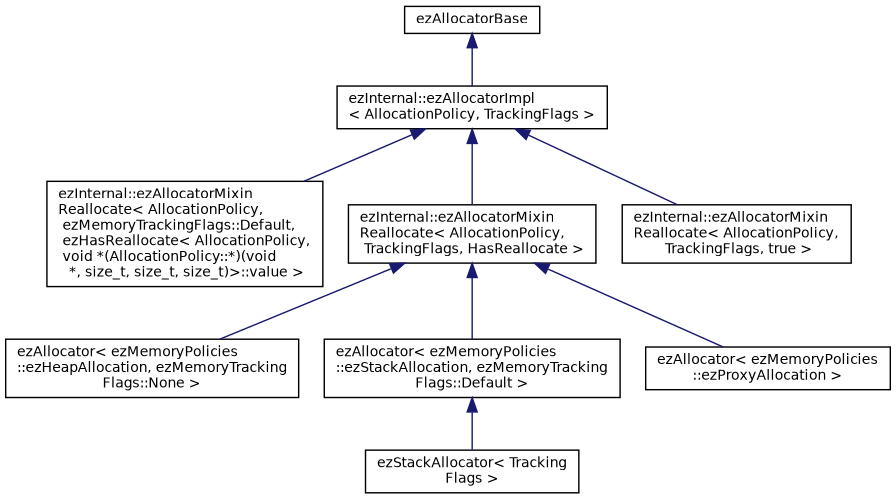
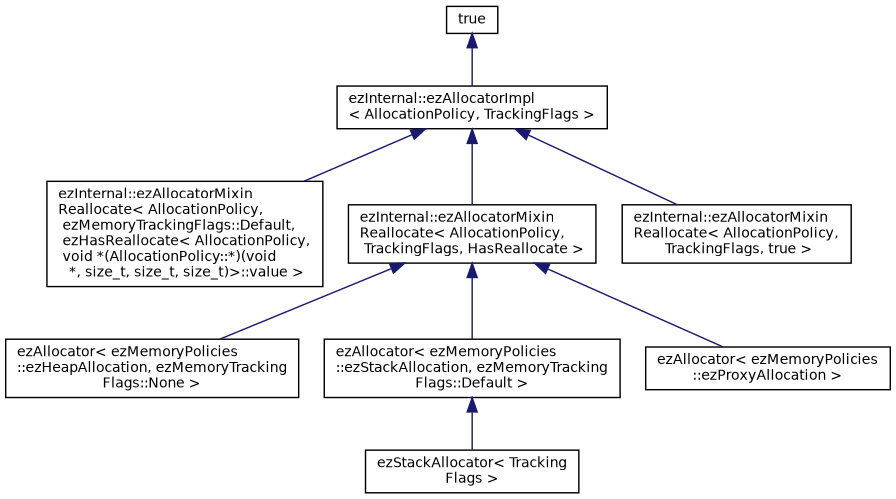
(472, 20) -> (472, 20)
